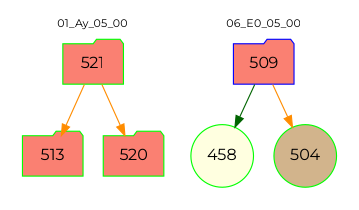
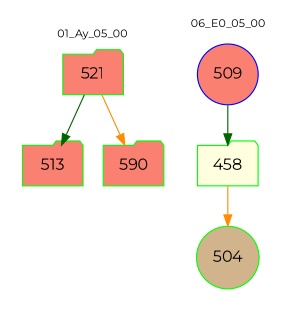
(264, 64) -> (228, 74)
(280, 101) -> (228, 200)
(75, 105) -> (75, 115)
(134, 156) -> (134, 166)
(222, 156) -> (228, 166)
